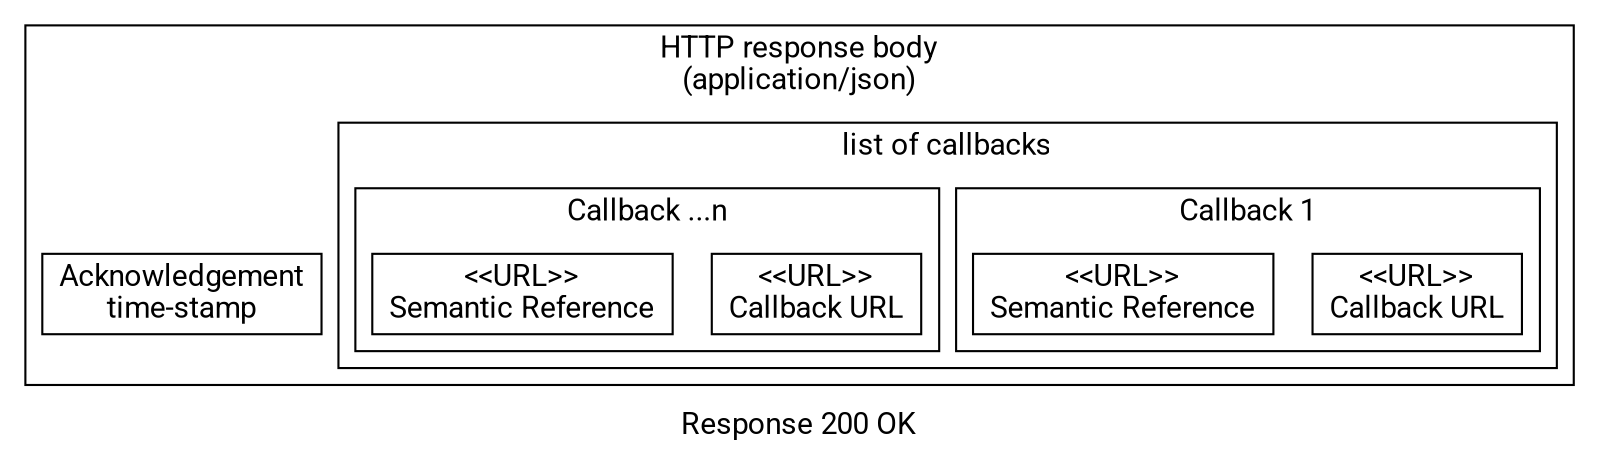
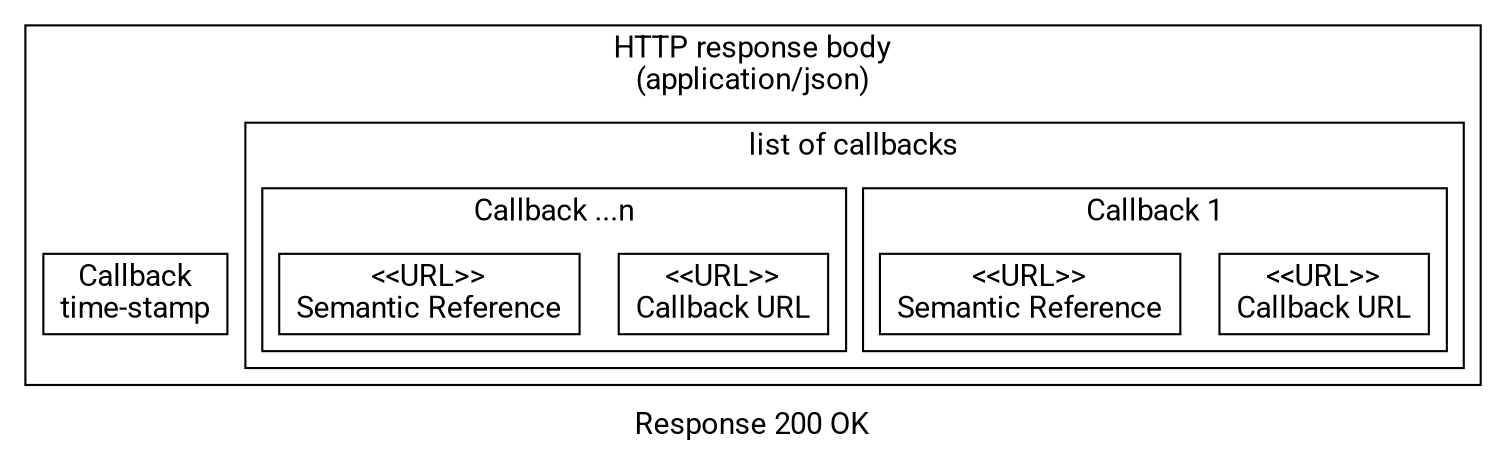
(182, 294) -> (135, 294)
